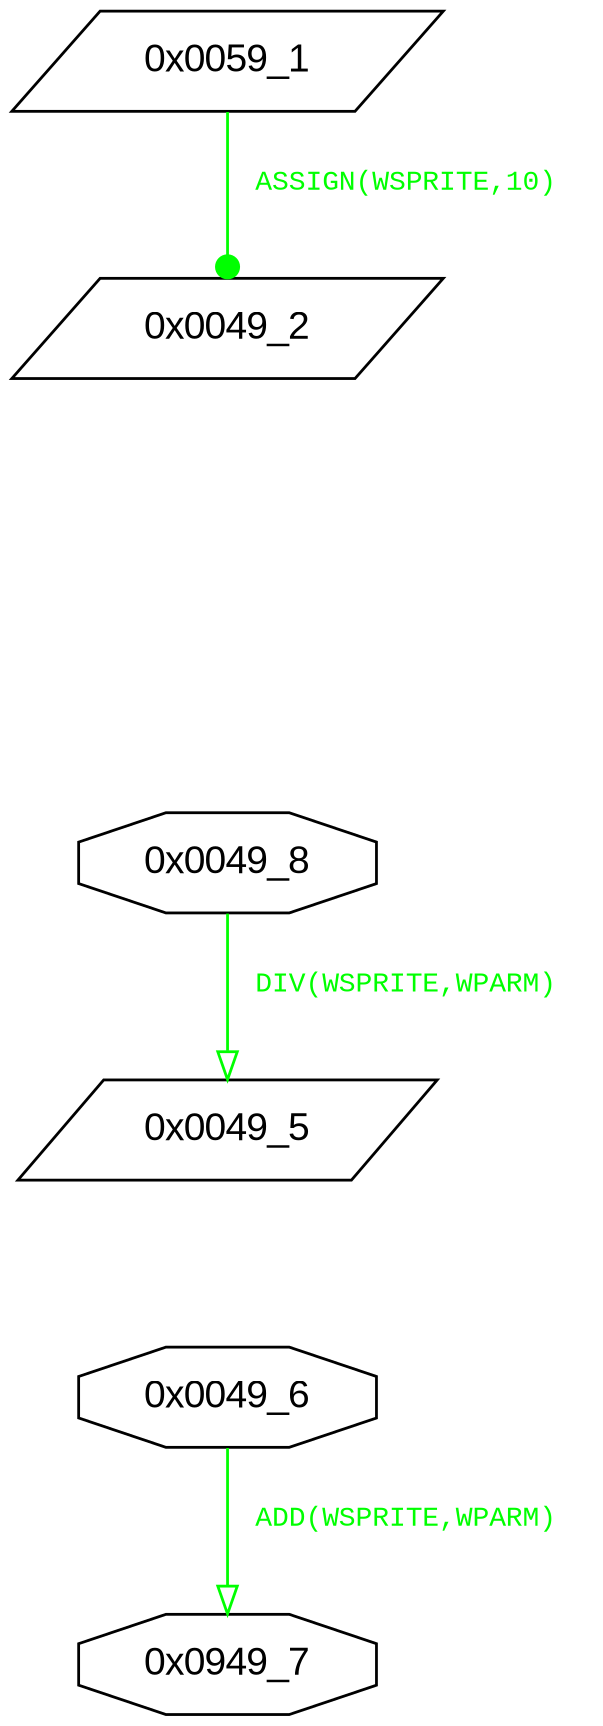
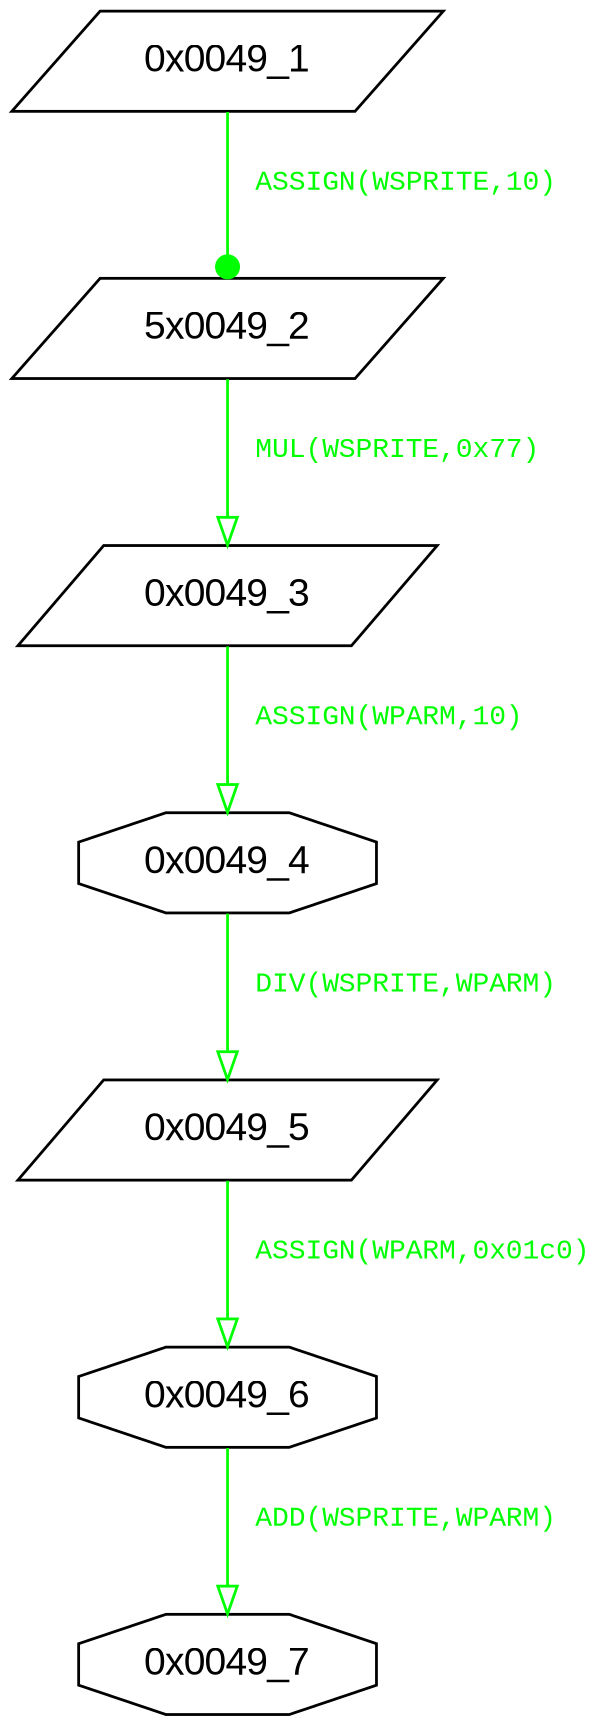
(228, 61) -> (228, 61)
(228, 328) -> (228, 328)
none -> (228, 596)
(228, 863) -> (228, 863)
none -> (228, 1249)
(228, 1664) -> (228, 1664)
